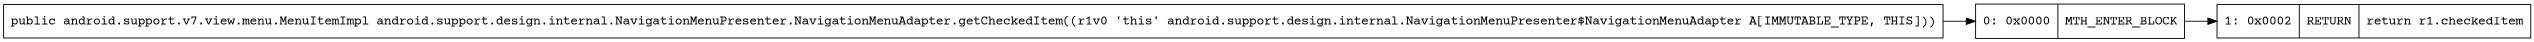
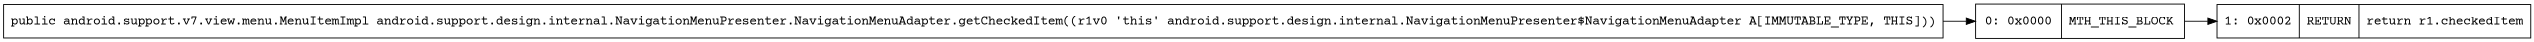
(2121, 21) -> (2121, 21)
